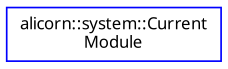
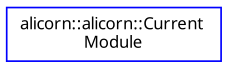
(114, 34) -> (114, 34)
